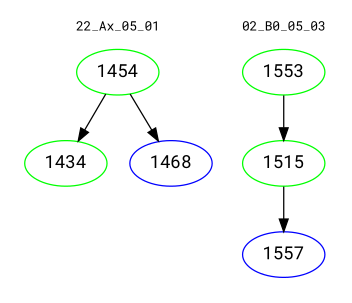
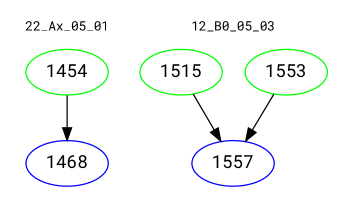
(284, 27) -> (234, 27)
(284, 112) -> (263, 112)
(66, 163) -> none
